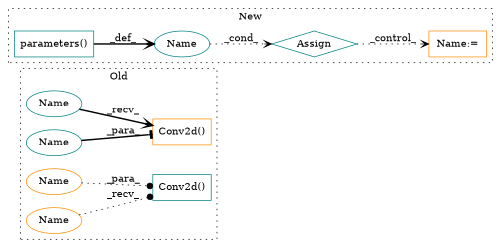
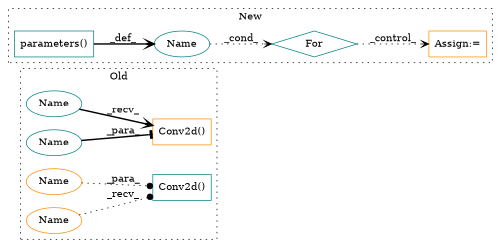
(314, 44) -> (314, 44)
(458, 44) -> (458, 44)
